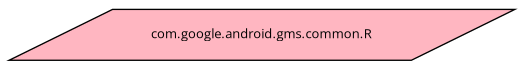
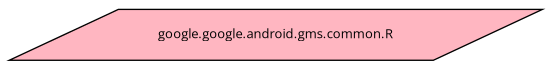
(262, 35) -> (276, 35)
